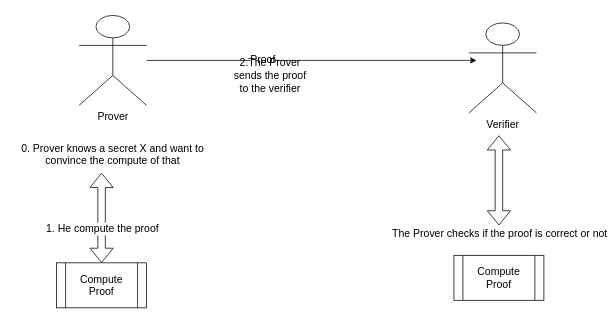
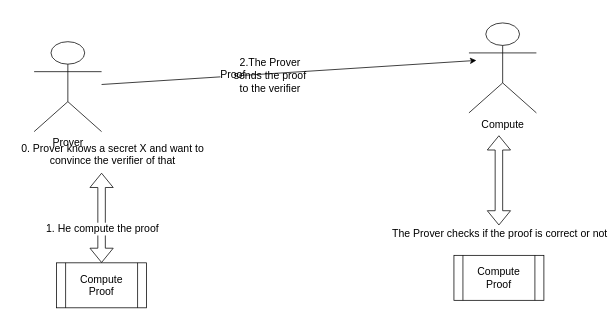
(113, 60) -> (68, 87)
(503, 124) -> (503, 124)
(113, 154) -> (113, 154)
